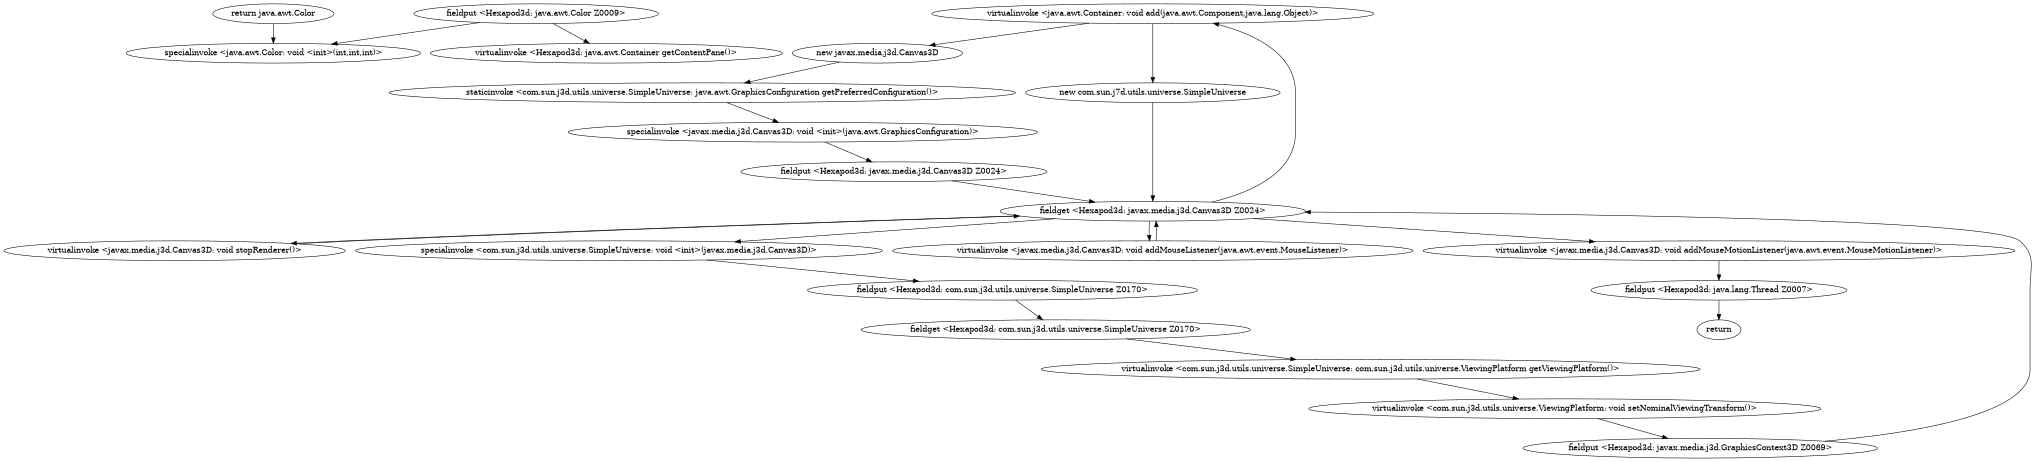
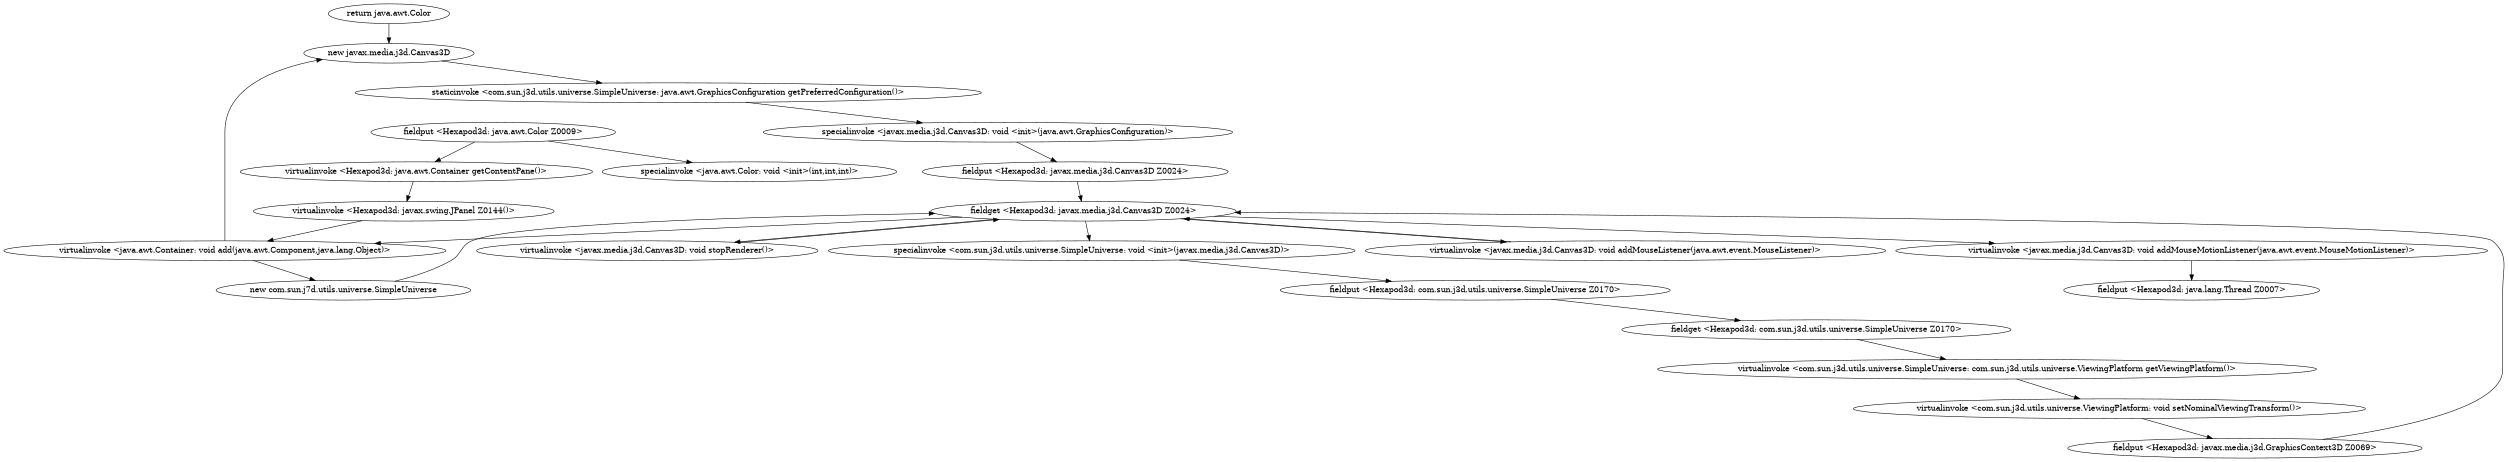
(273, 31) -> (389, 31)
none -> (404, 211)
(1719, 330) -> none
